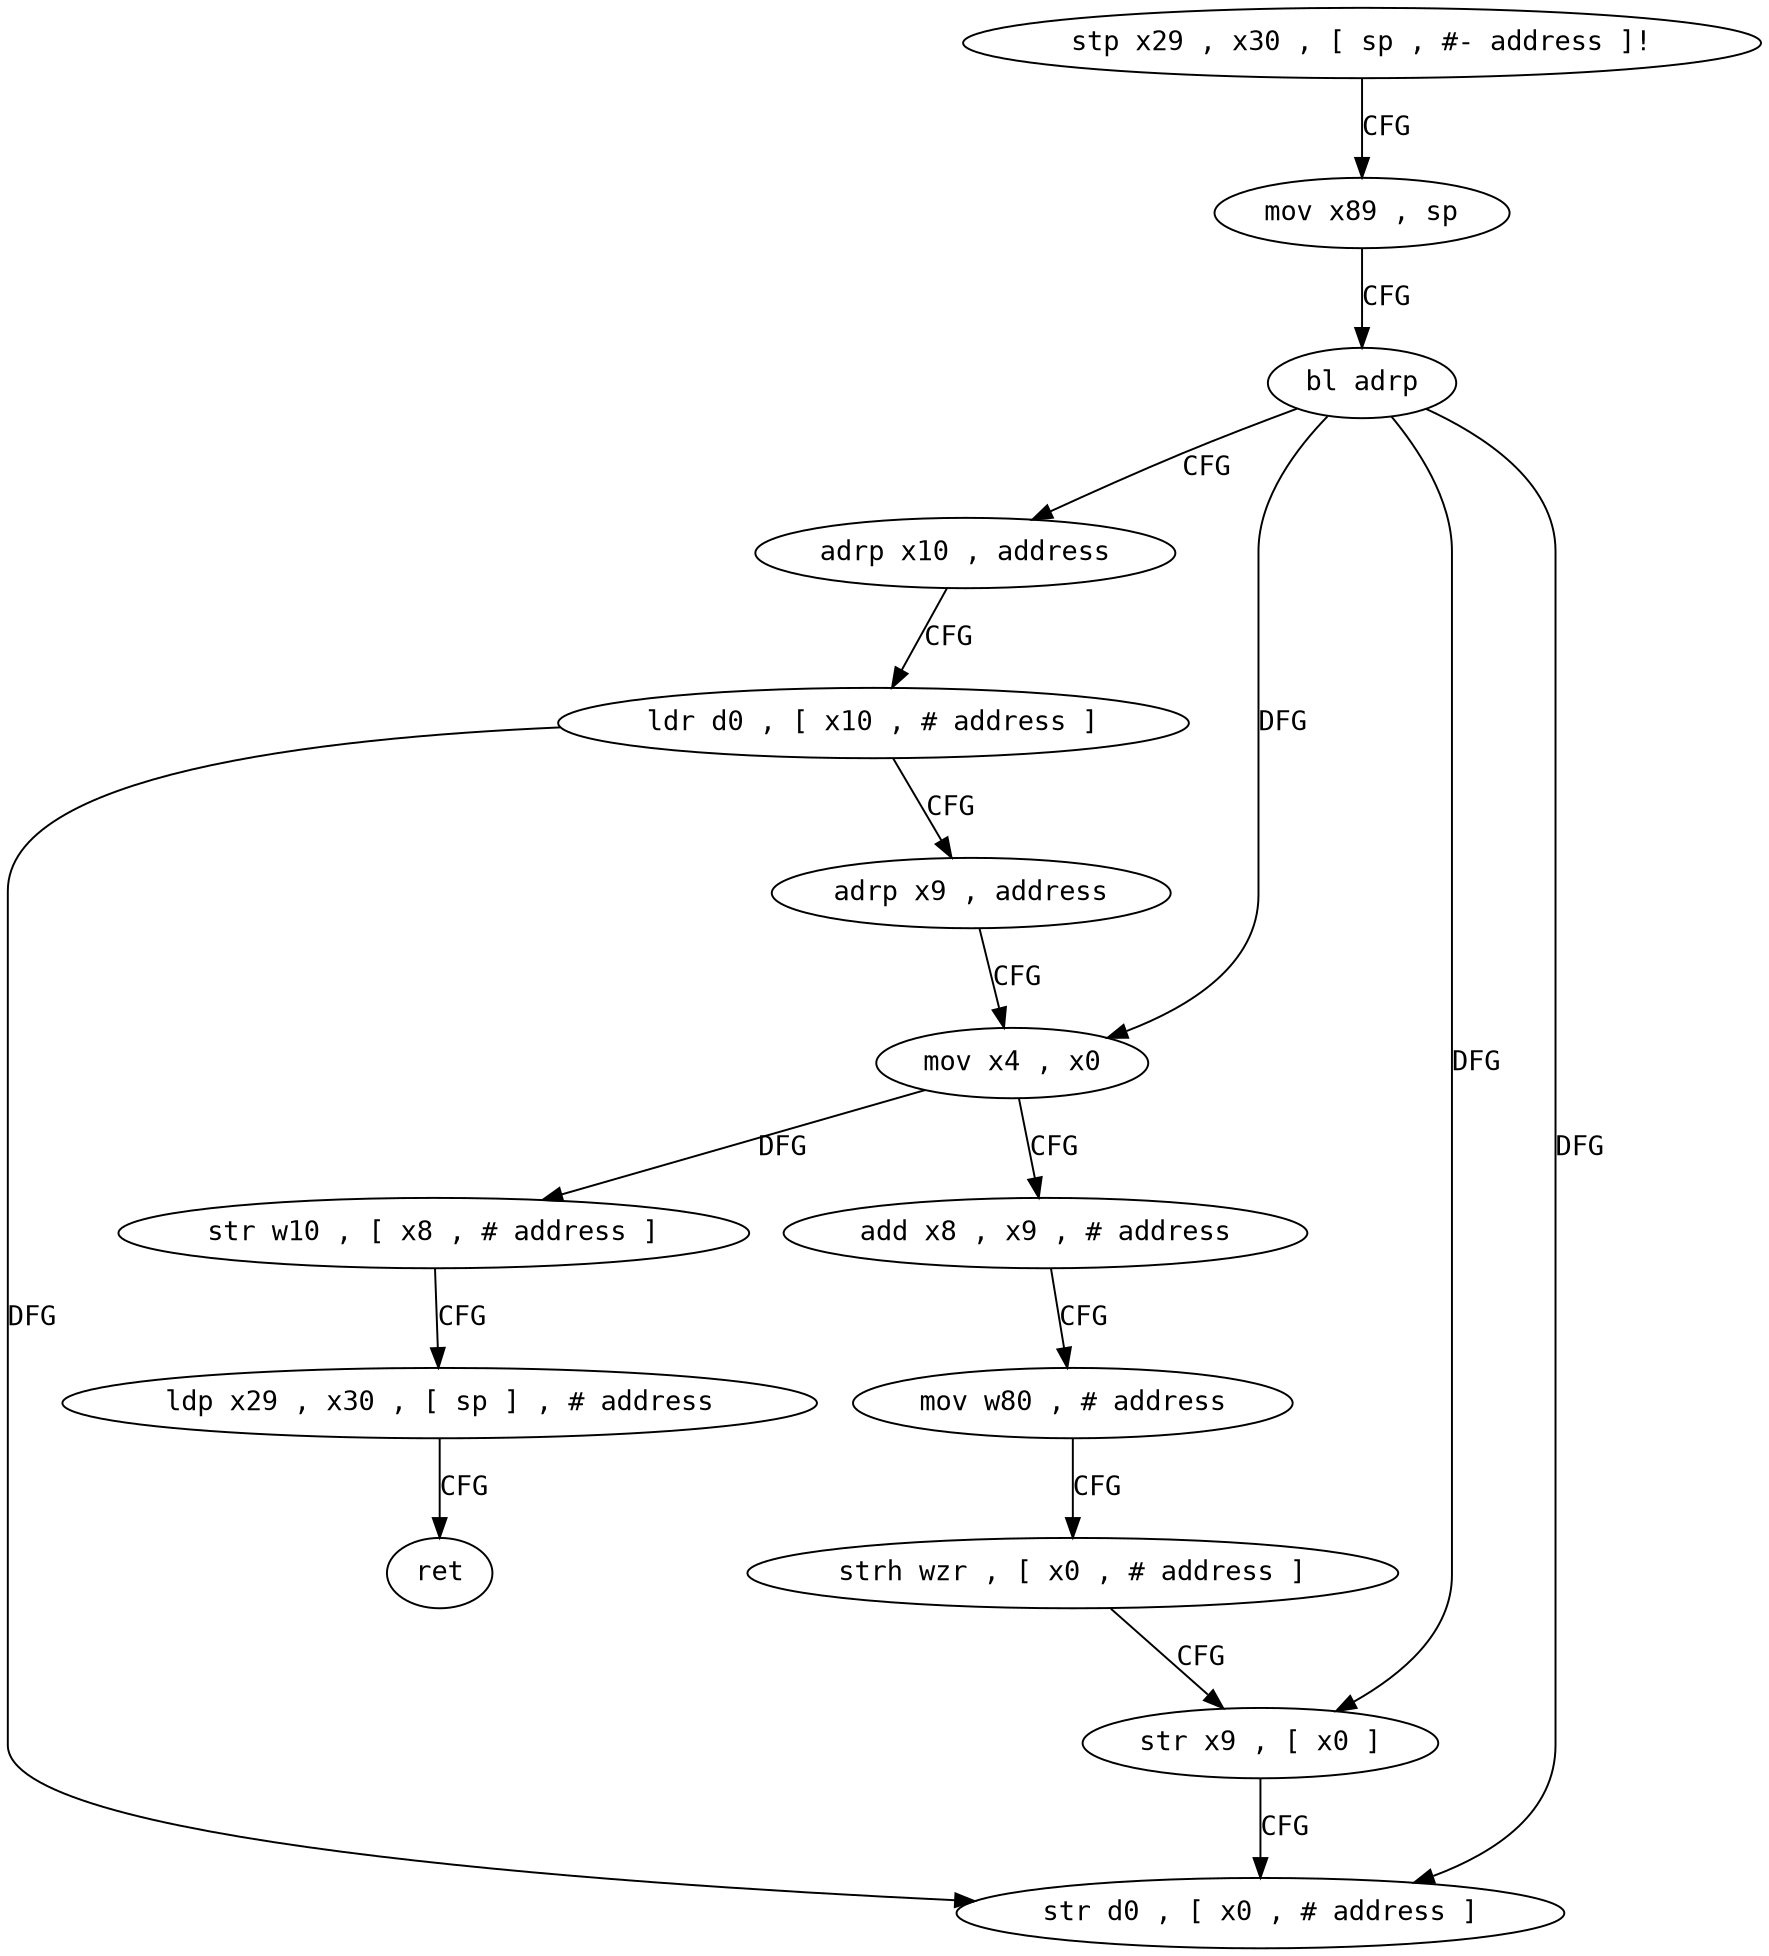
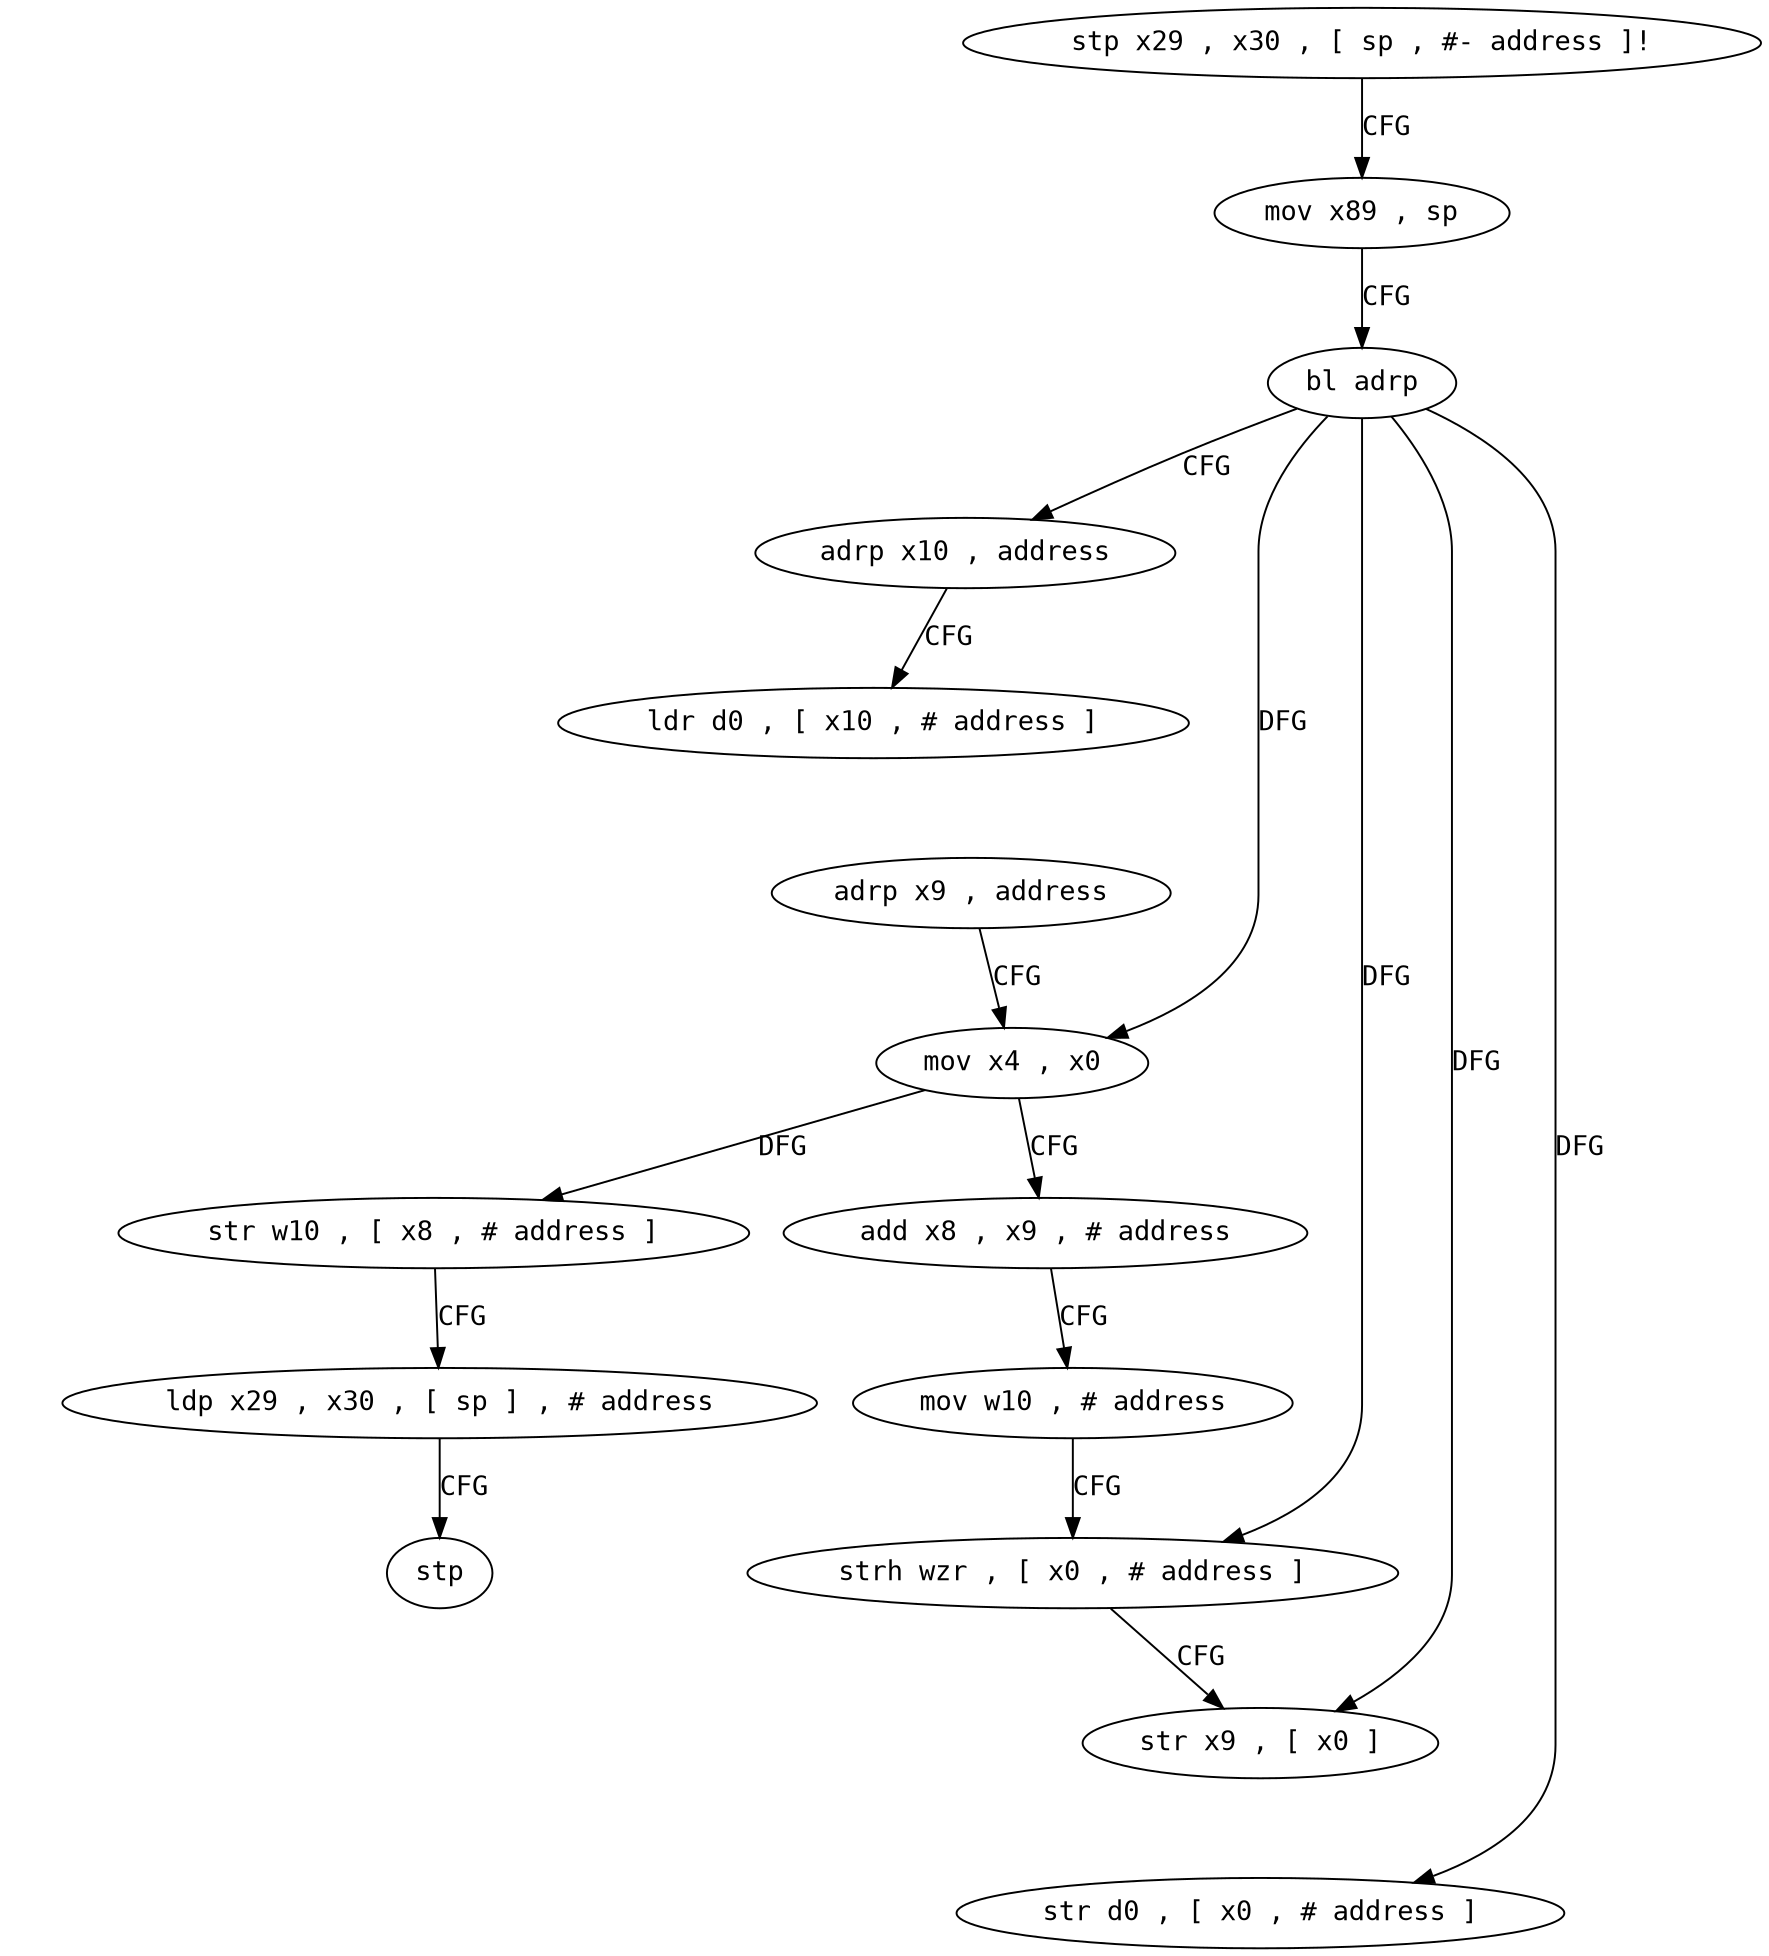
(917, 799) -> none
none -> (1362, 1006)
(1073, 1403) -> (1073, 1403)
(8, 1503) -> none
(440, 1573) -> (440, 1573)
(1260, 1818) -> none
